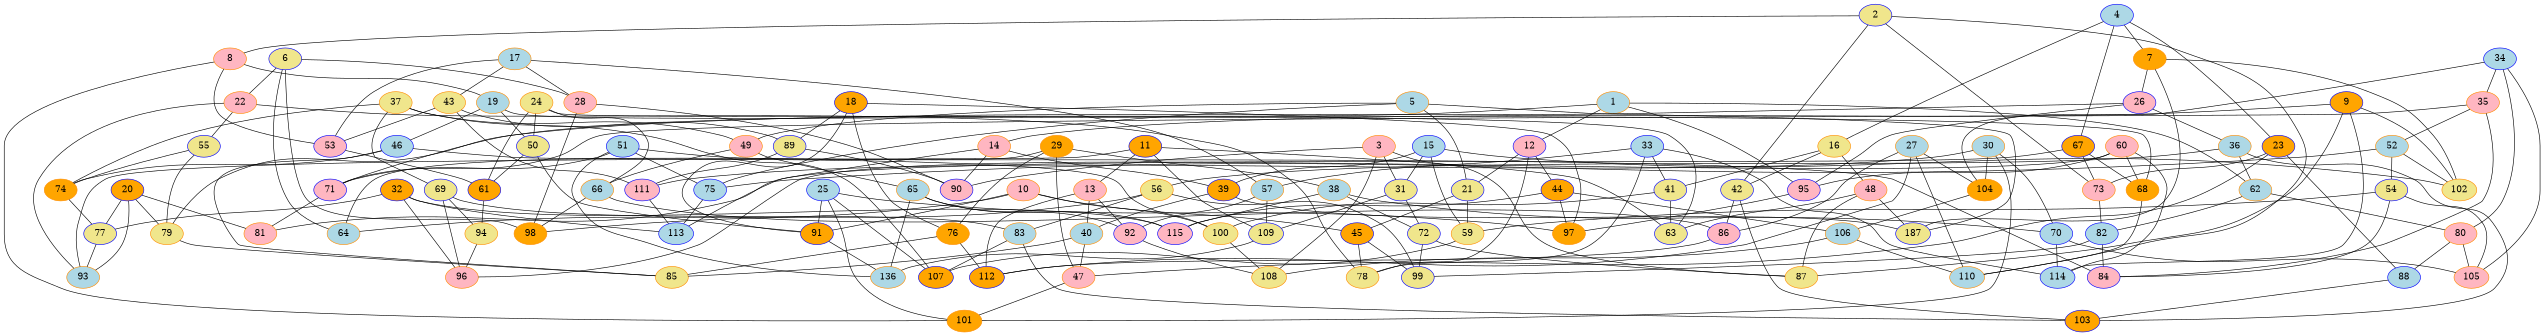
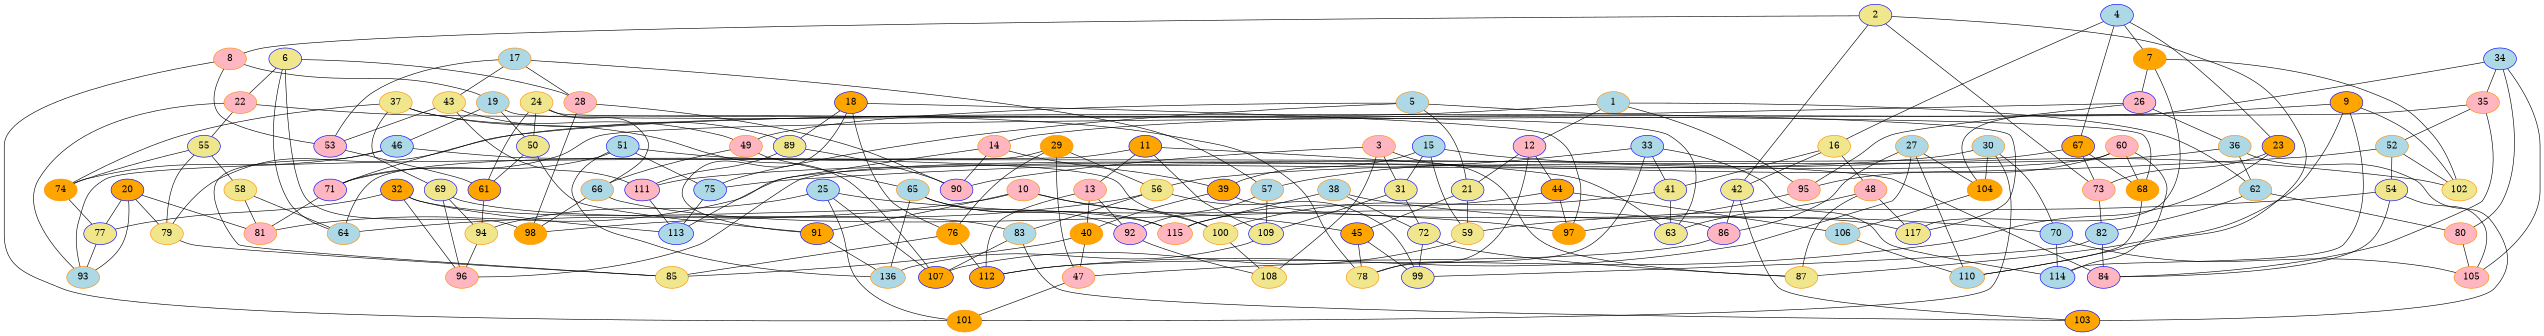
(1227, 170) -> (1121, 174)
none -> (240, 190)
(1804, 190) -> (1804, 190)
(821, 208) -> (643, 209)
(1086, 234) -> (1086, 234)
(1175, 234) -> (1175, 234)
(1913, 234) -> (1913, 234)
(1557, 258) -> none
(2404, 277) -> none
